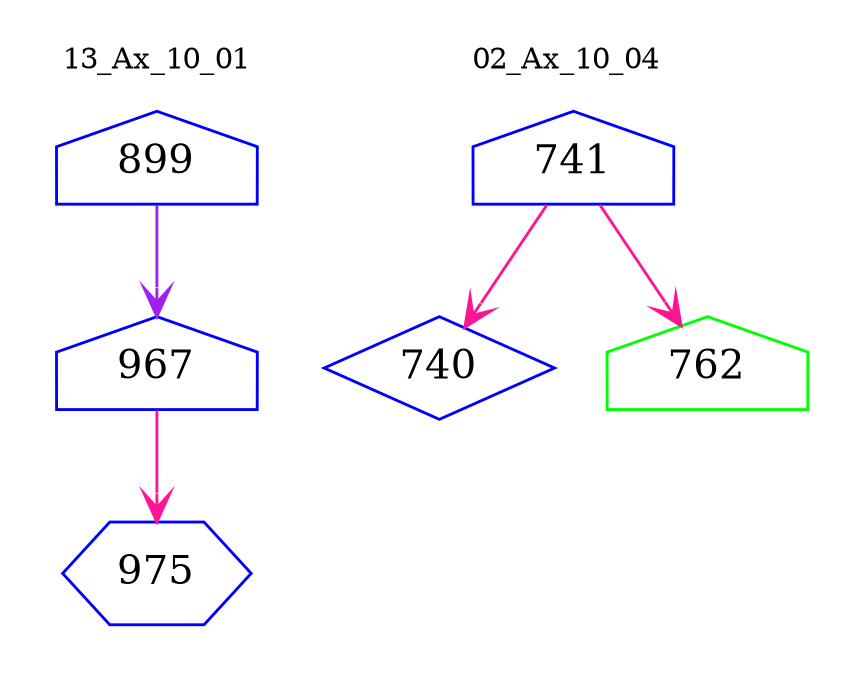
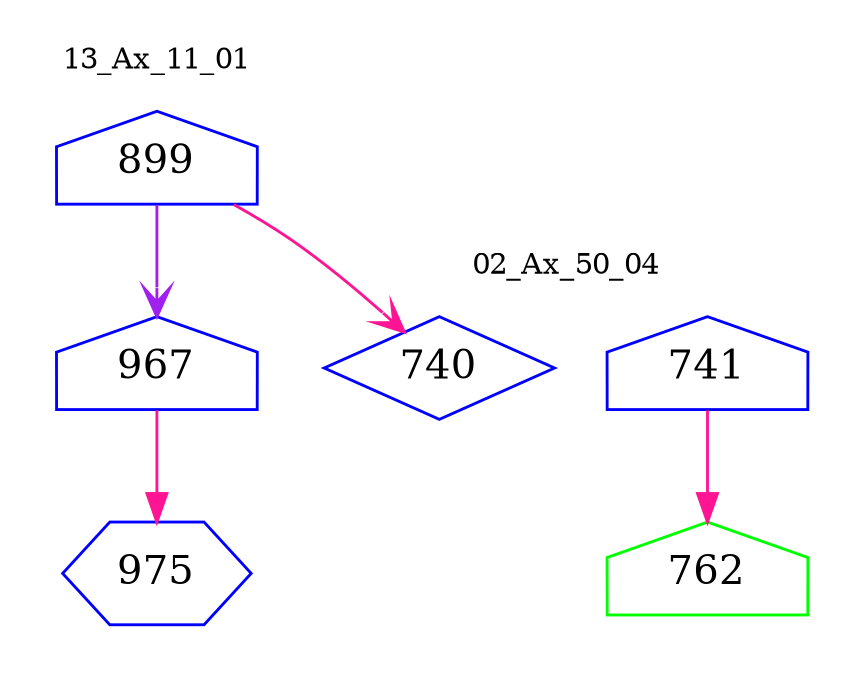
(157, 61) -> (157, 61)
(566, 61) -> (566, 267)
(632, 253) -> (707, 452)
(514, 254) -> (322, 263)
(157, 452) -> (157, 452)
